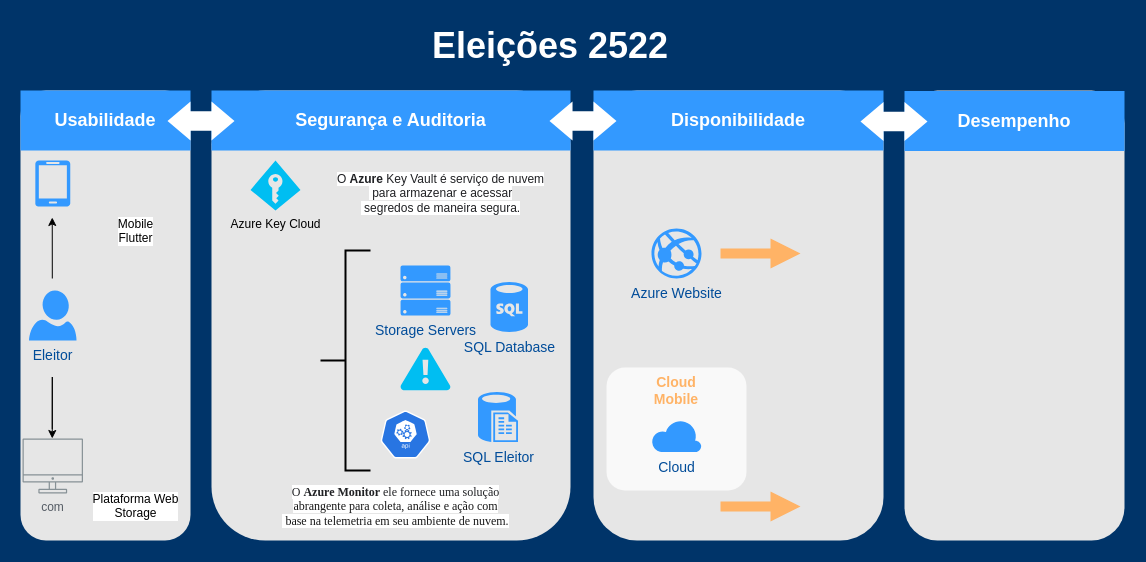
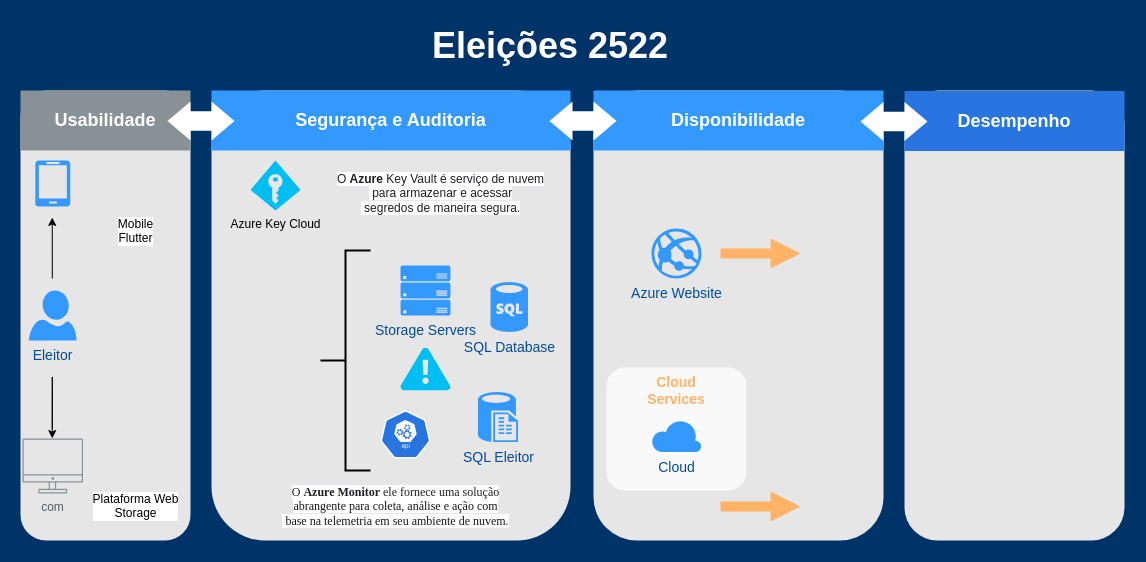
(106, 121) -> (106, 121)
(1015, 121) -> (1015, 121)
(677, 391) -> (677, 391)
